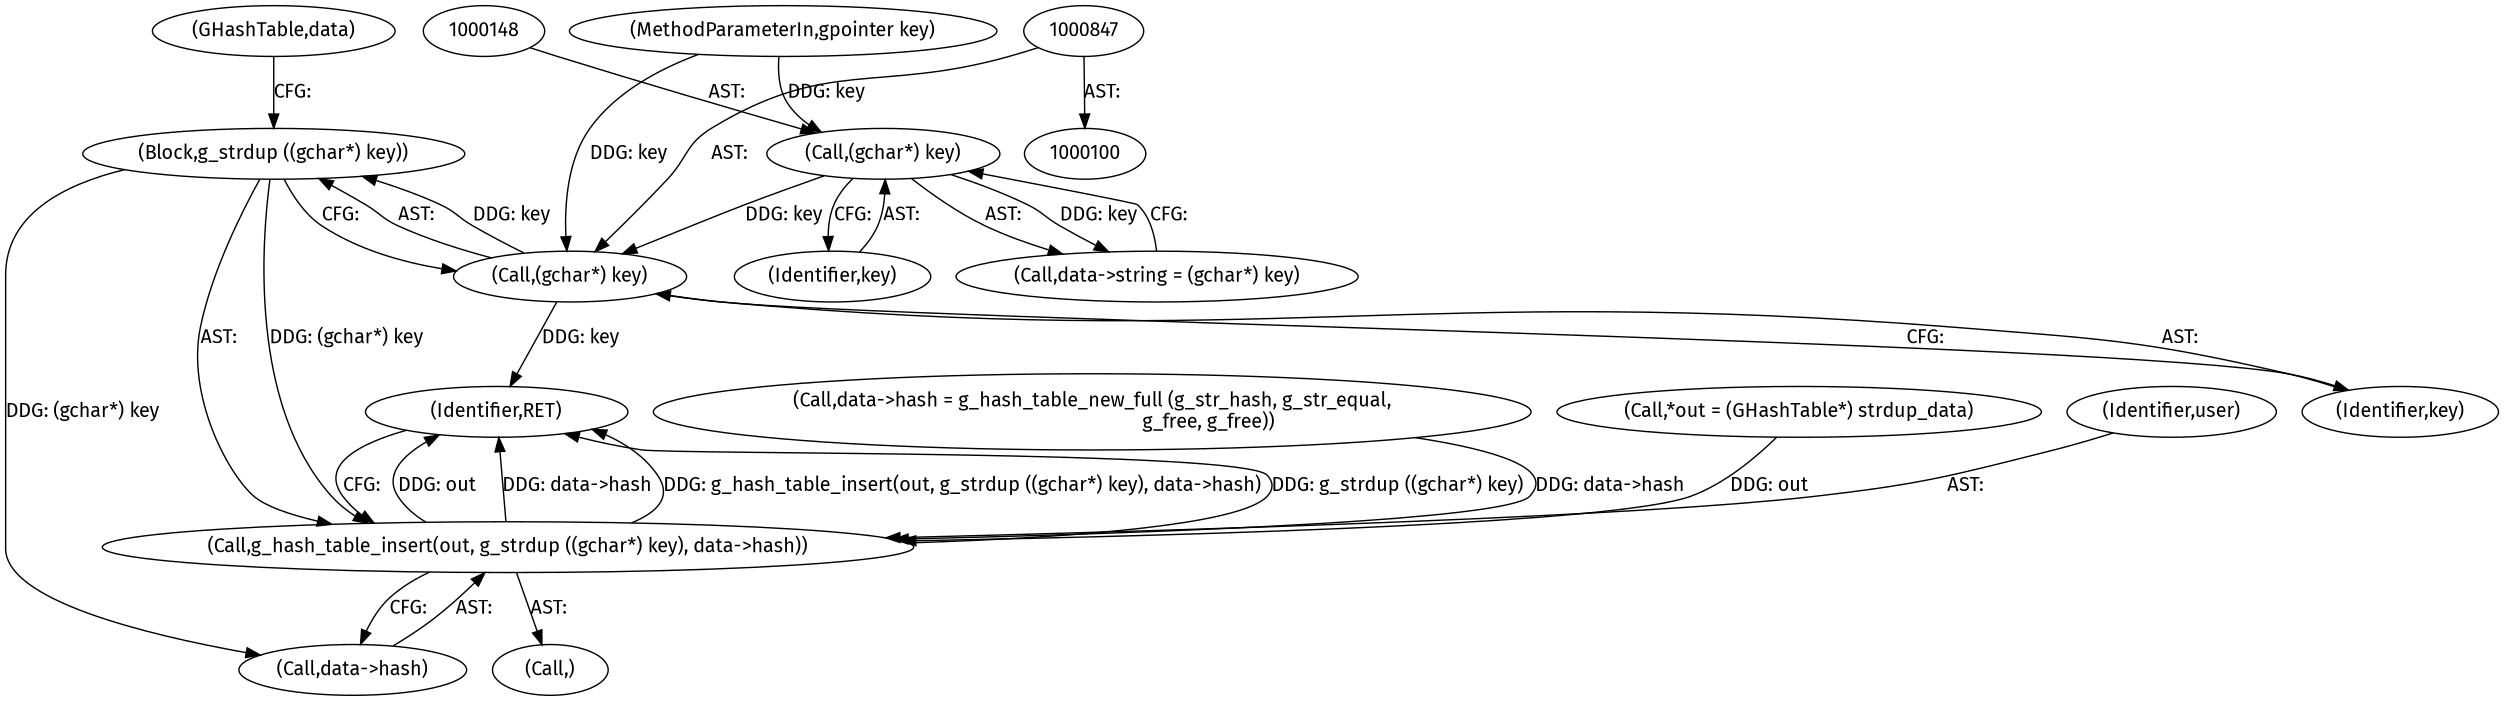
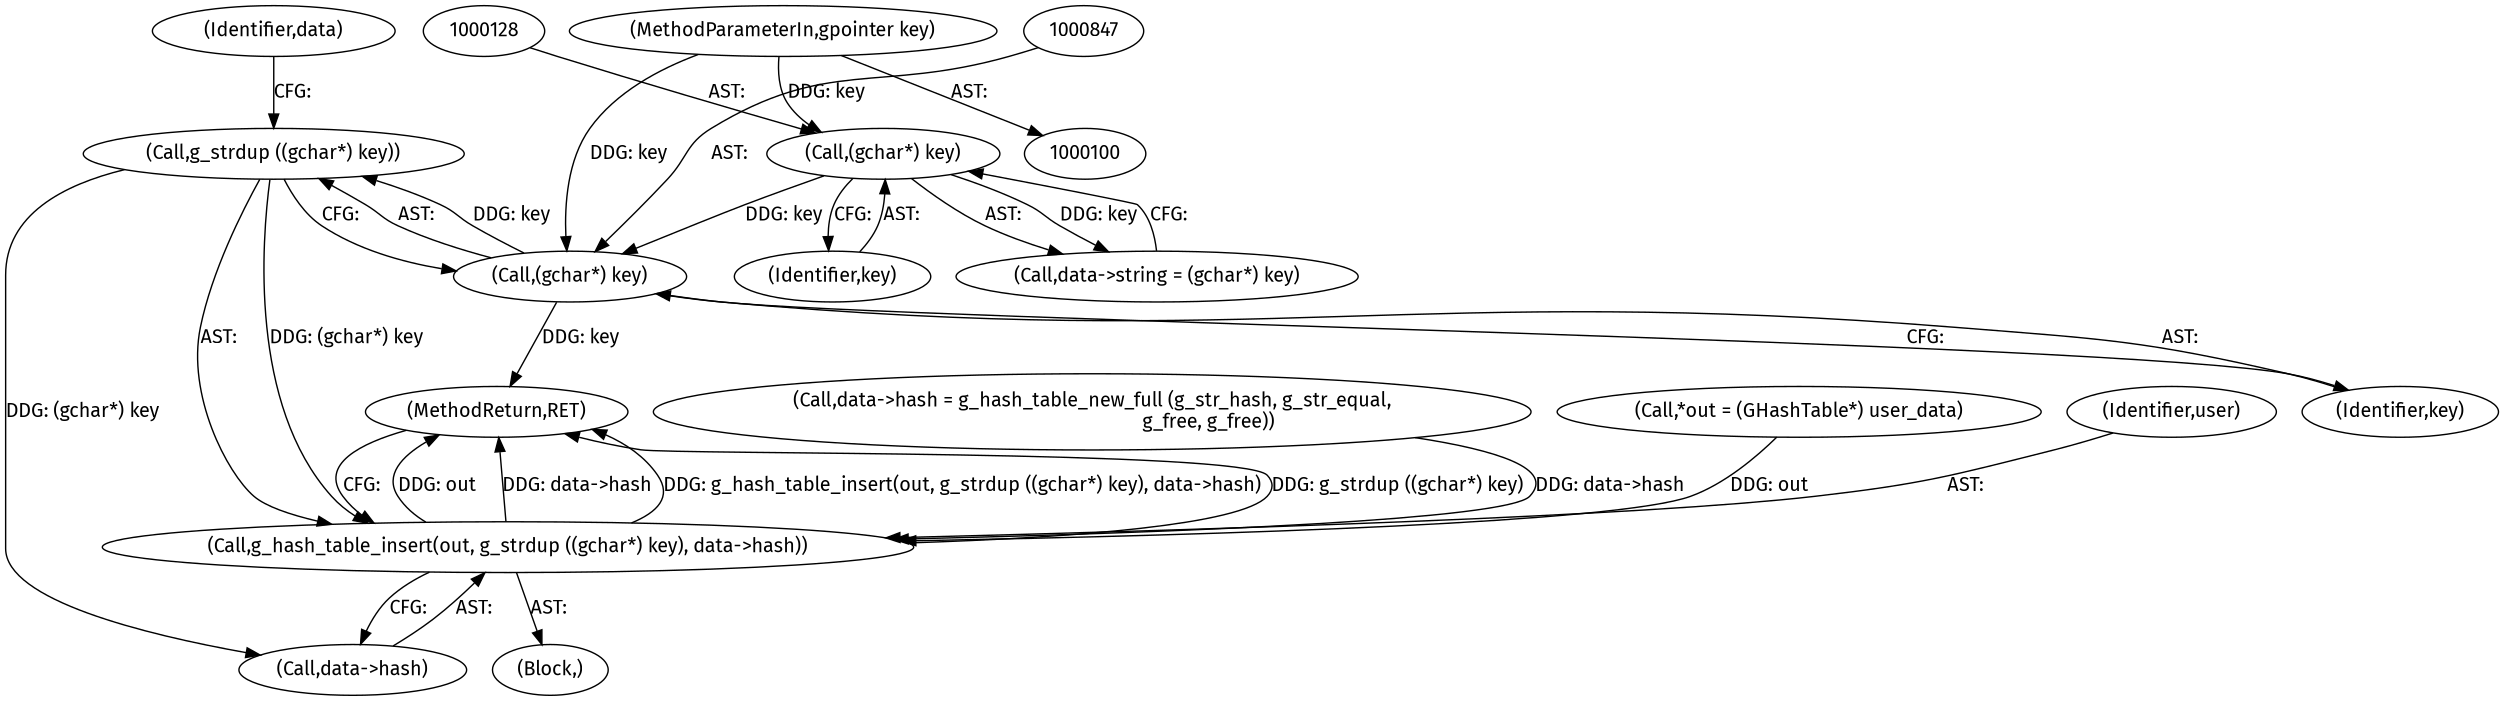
(274, 31) -> (274, 31)
(484, 31) -> (484, 31)
(1084, 85) -> (935, 93)
(274, 154) -> (274, 154)
(497, 412) -> (497, 412)
(1799, 412) -> (1799, 412)
(550, 670) -> (550, 670)
